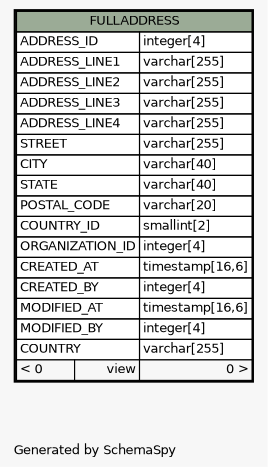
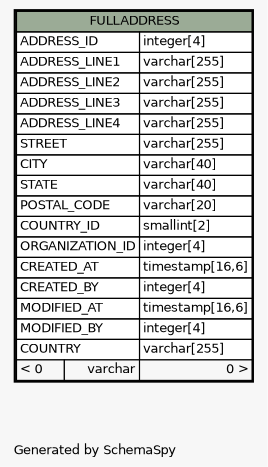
(121, 370) -> (112, 370)
